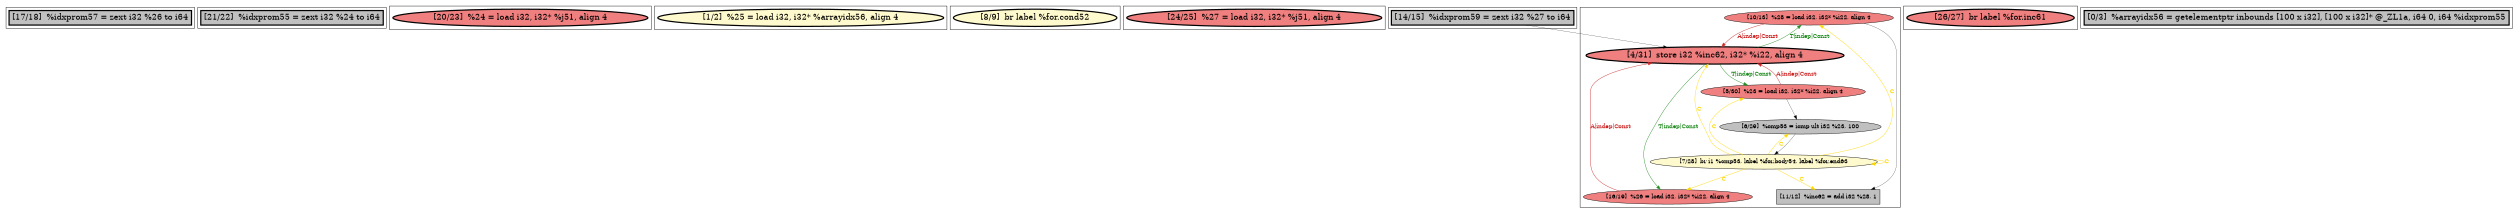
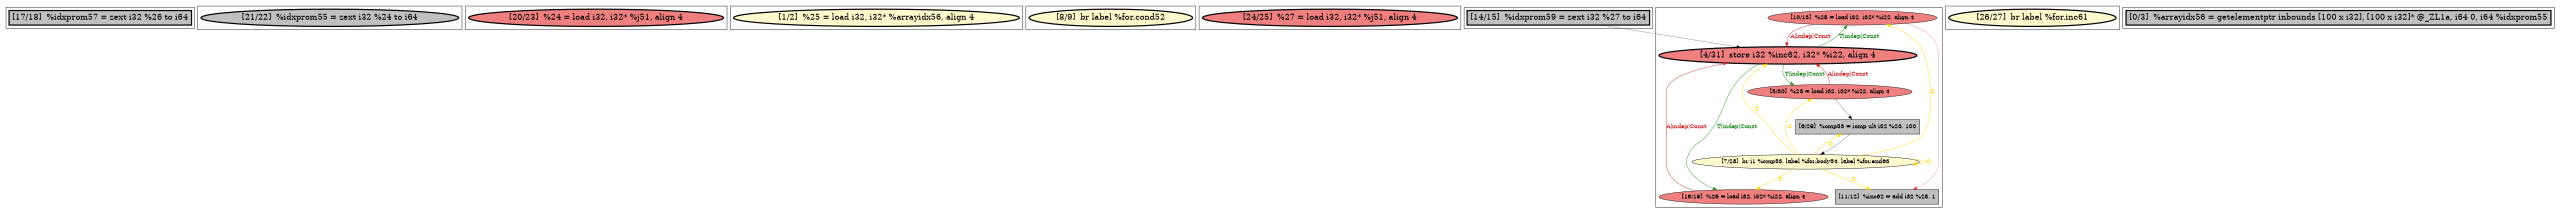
(292, 18) -> (330, 18)
(1991, 18) -> (2032, 18)
(1897, 102) -> (1939, 102)
(1800, 127) -> (1858, 127)
